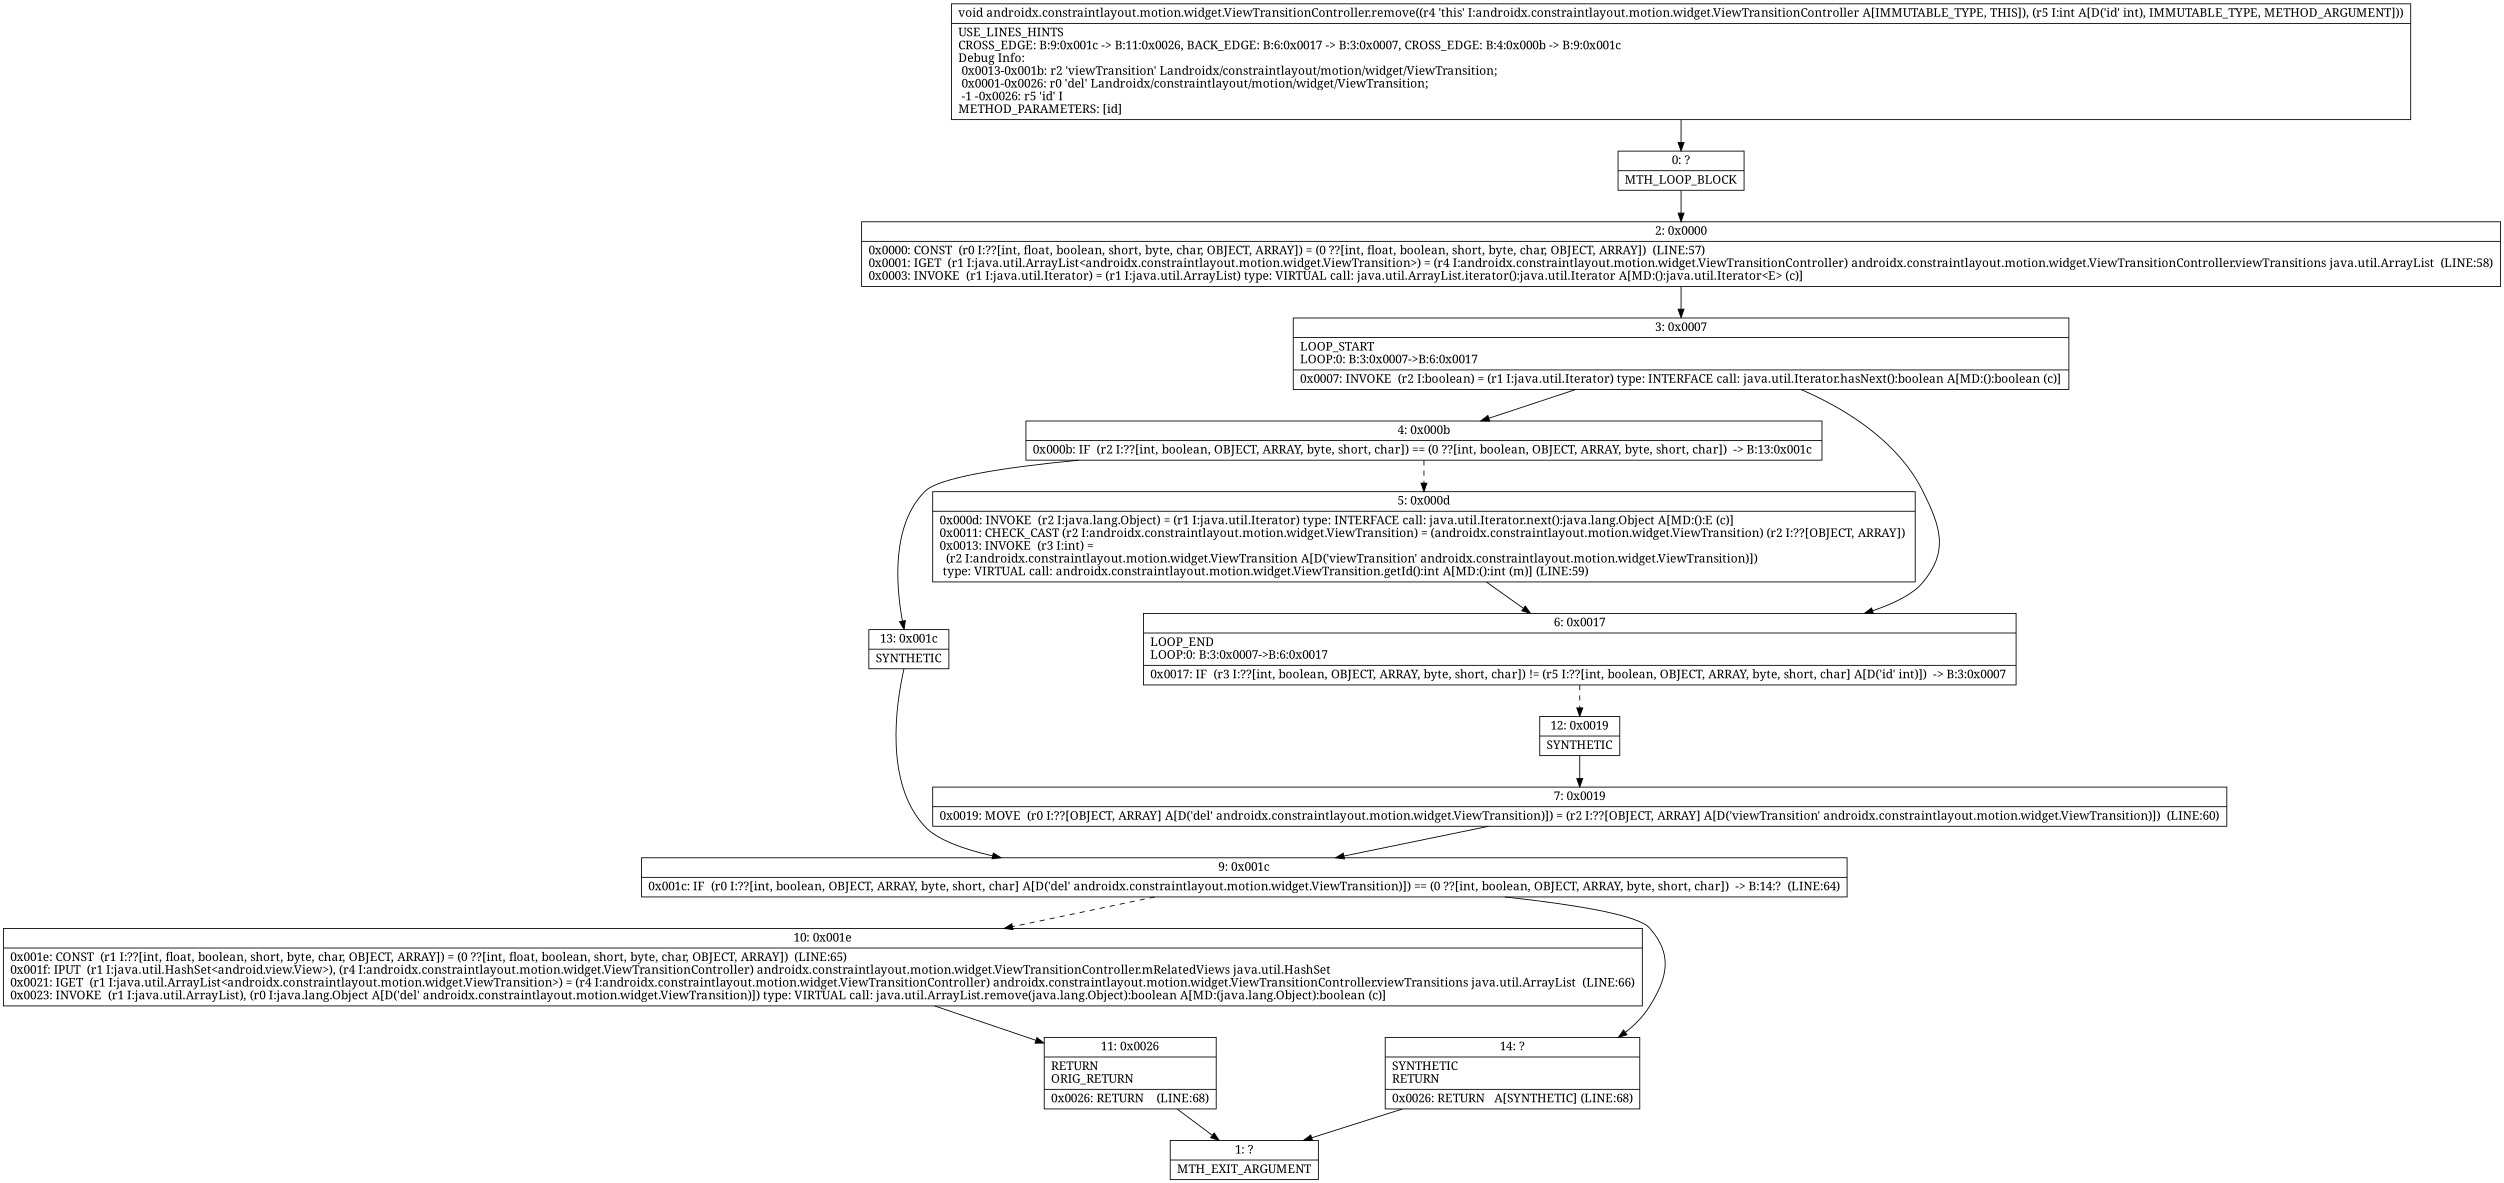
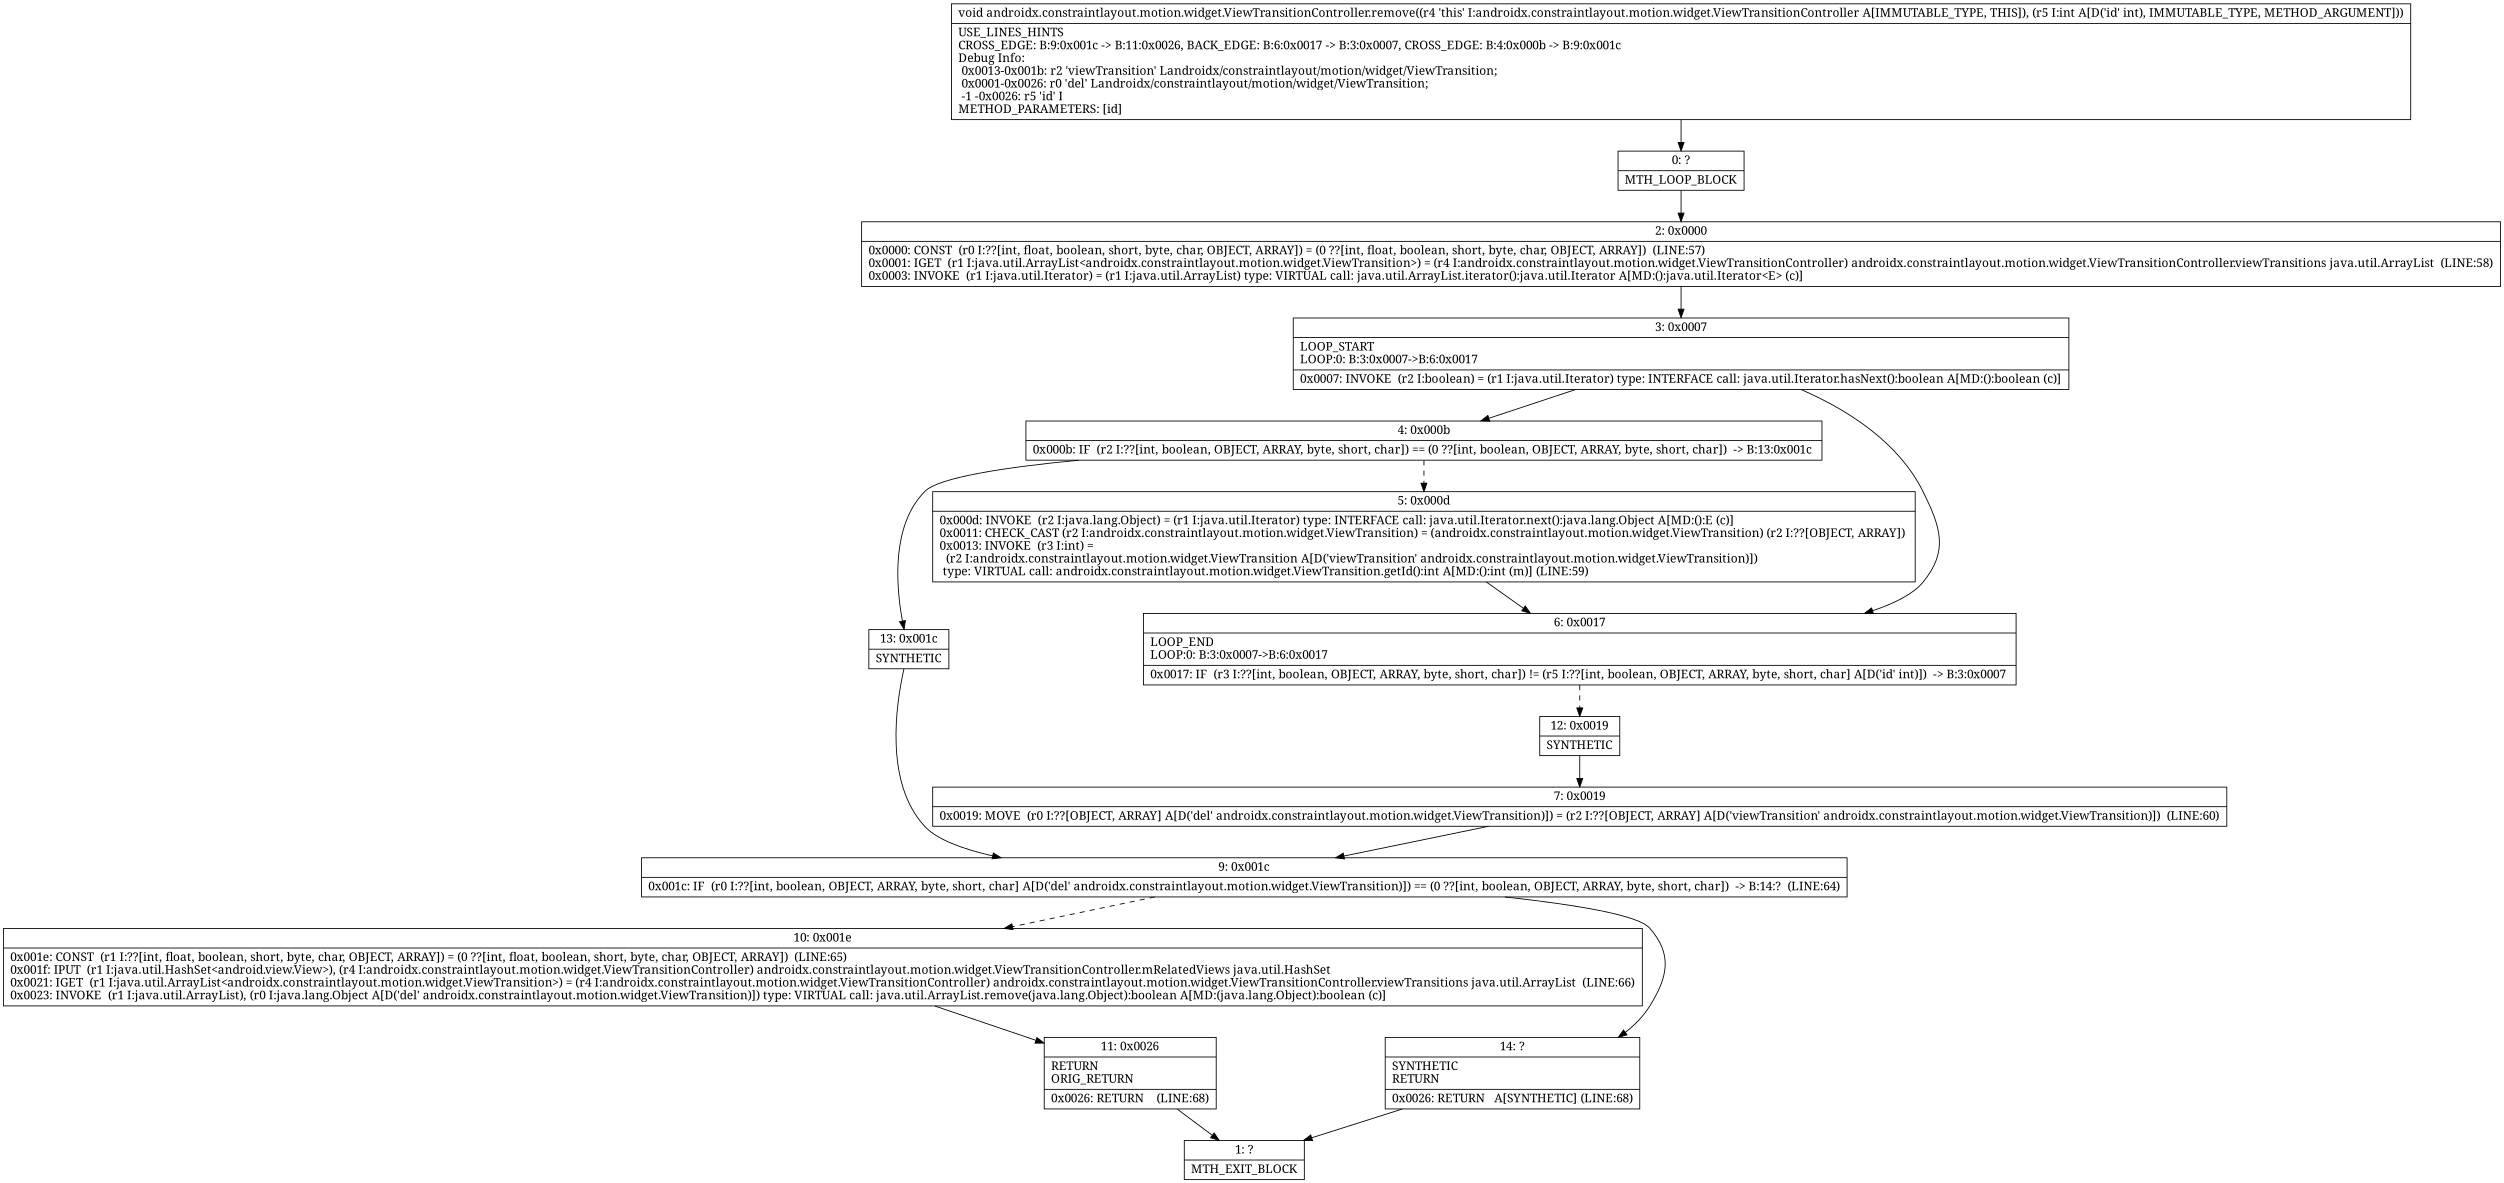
(1244, 1169) -> (1244, 1169)
